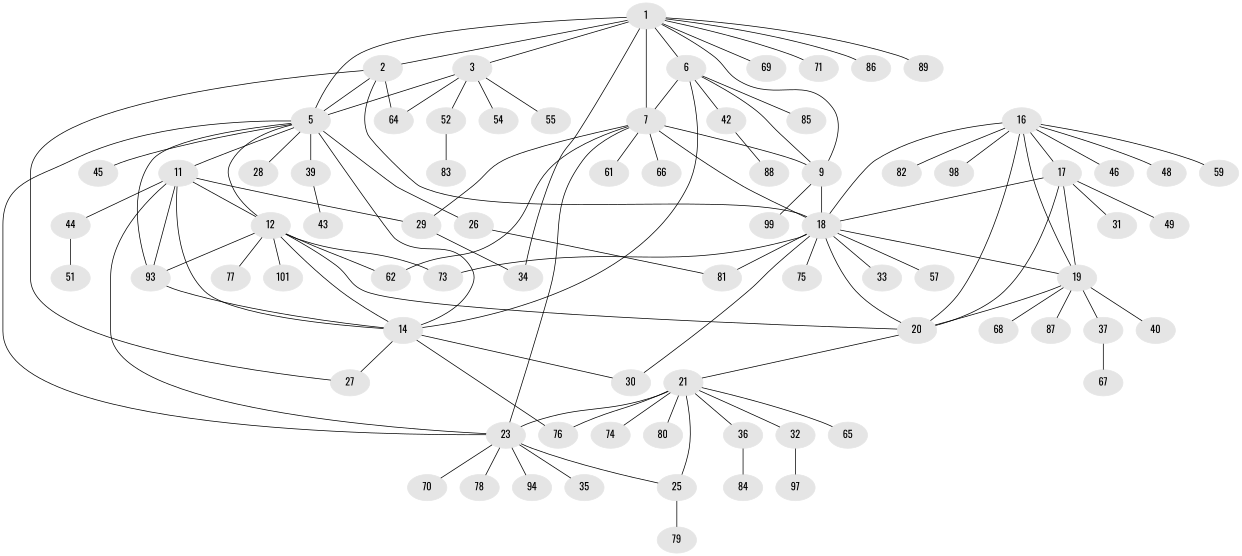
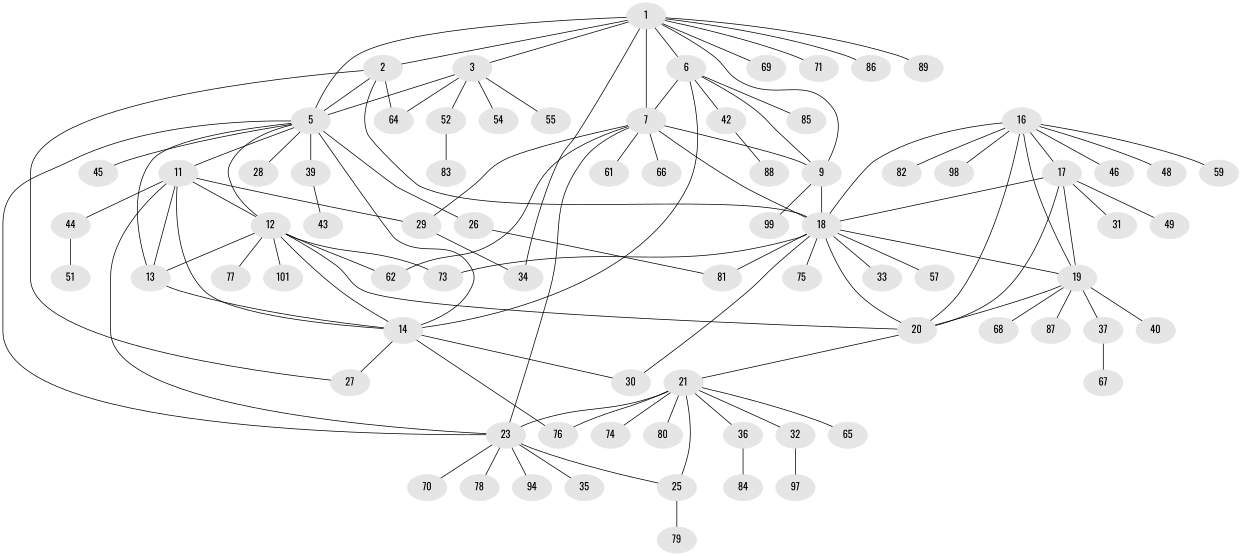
(151, 278) -> (151, 278)
